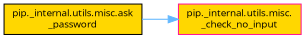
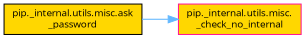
(240, 19) -> (240, 19)
